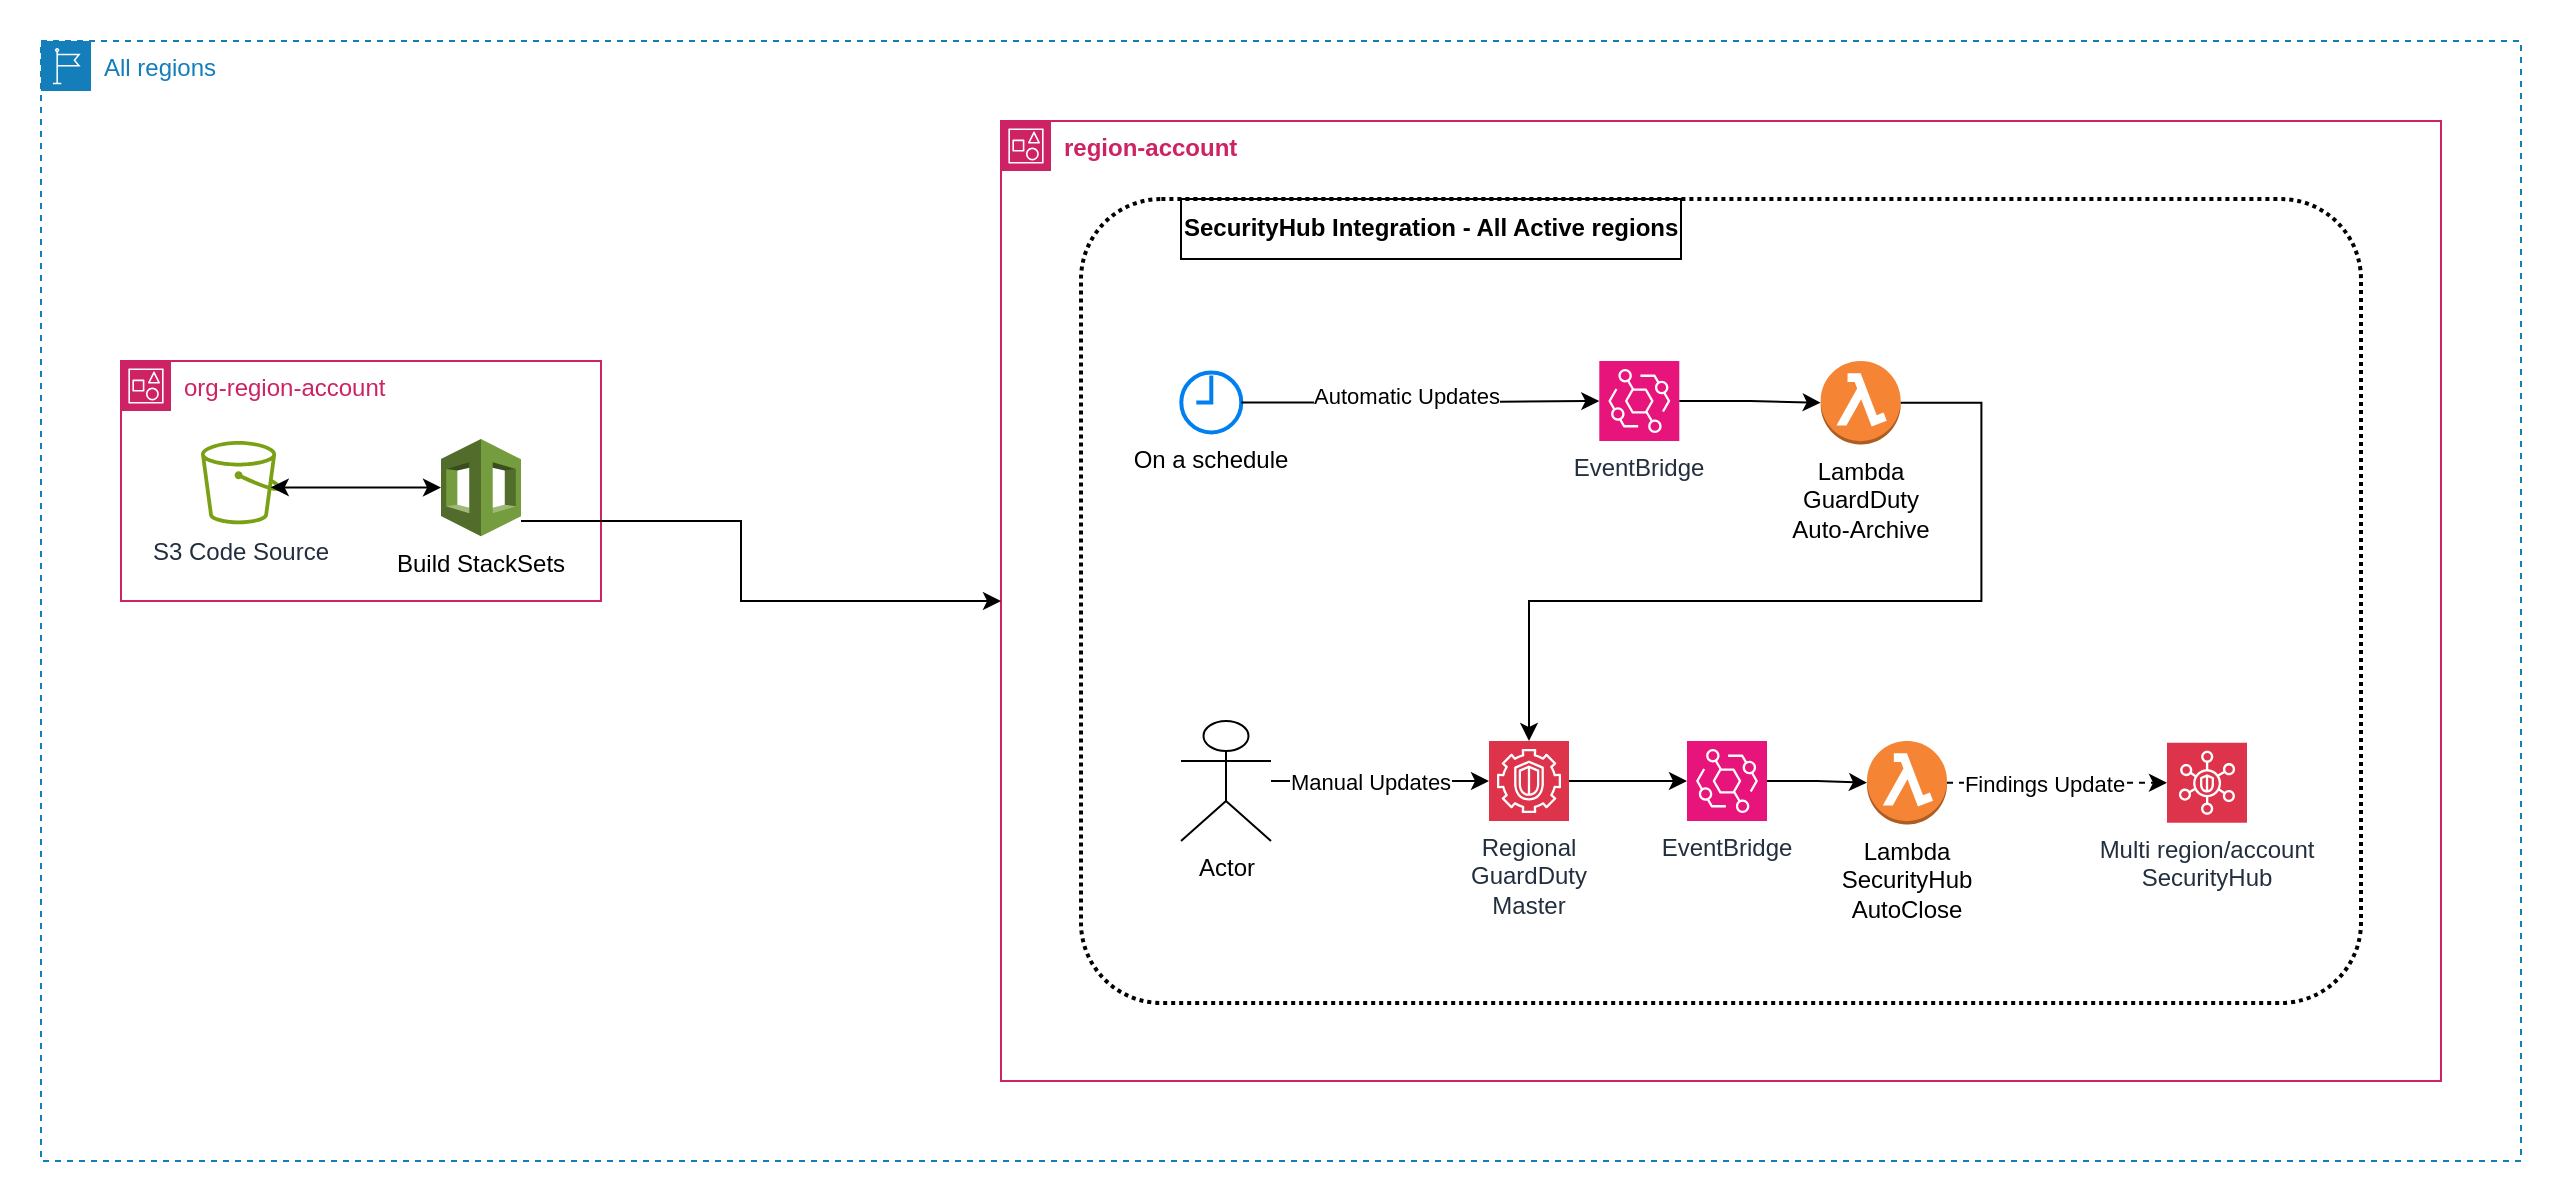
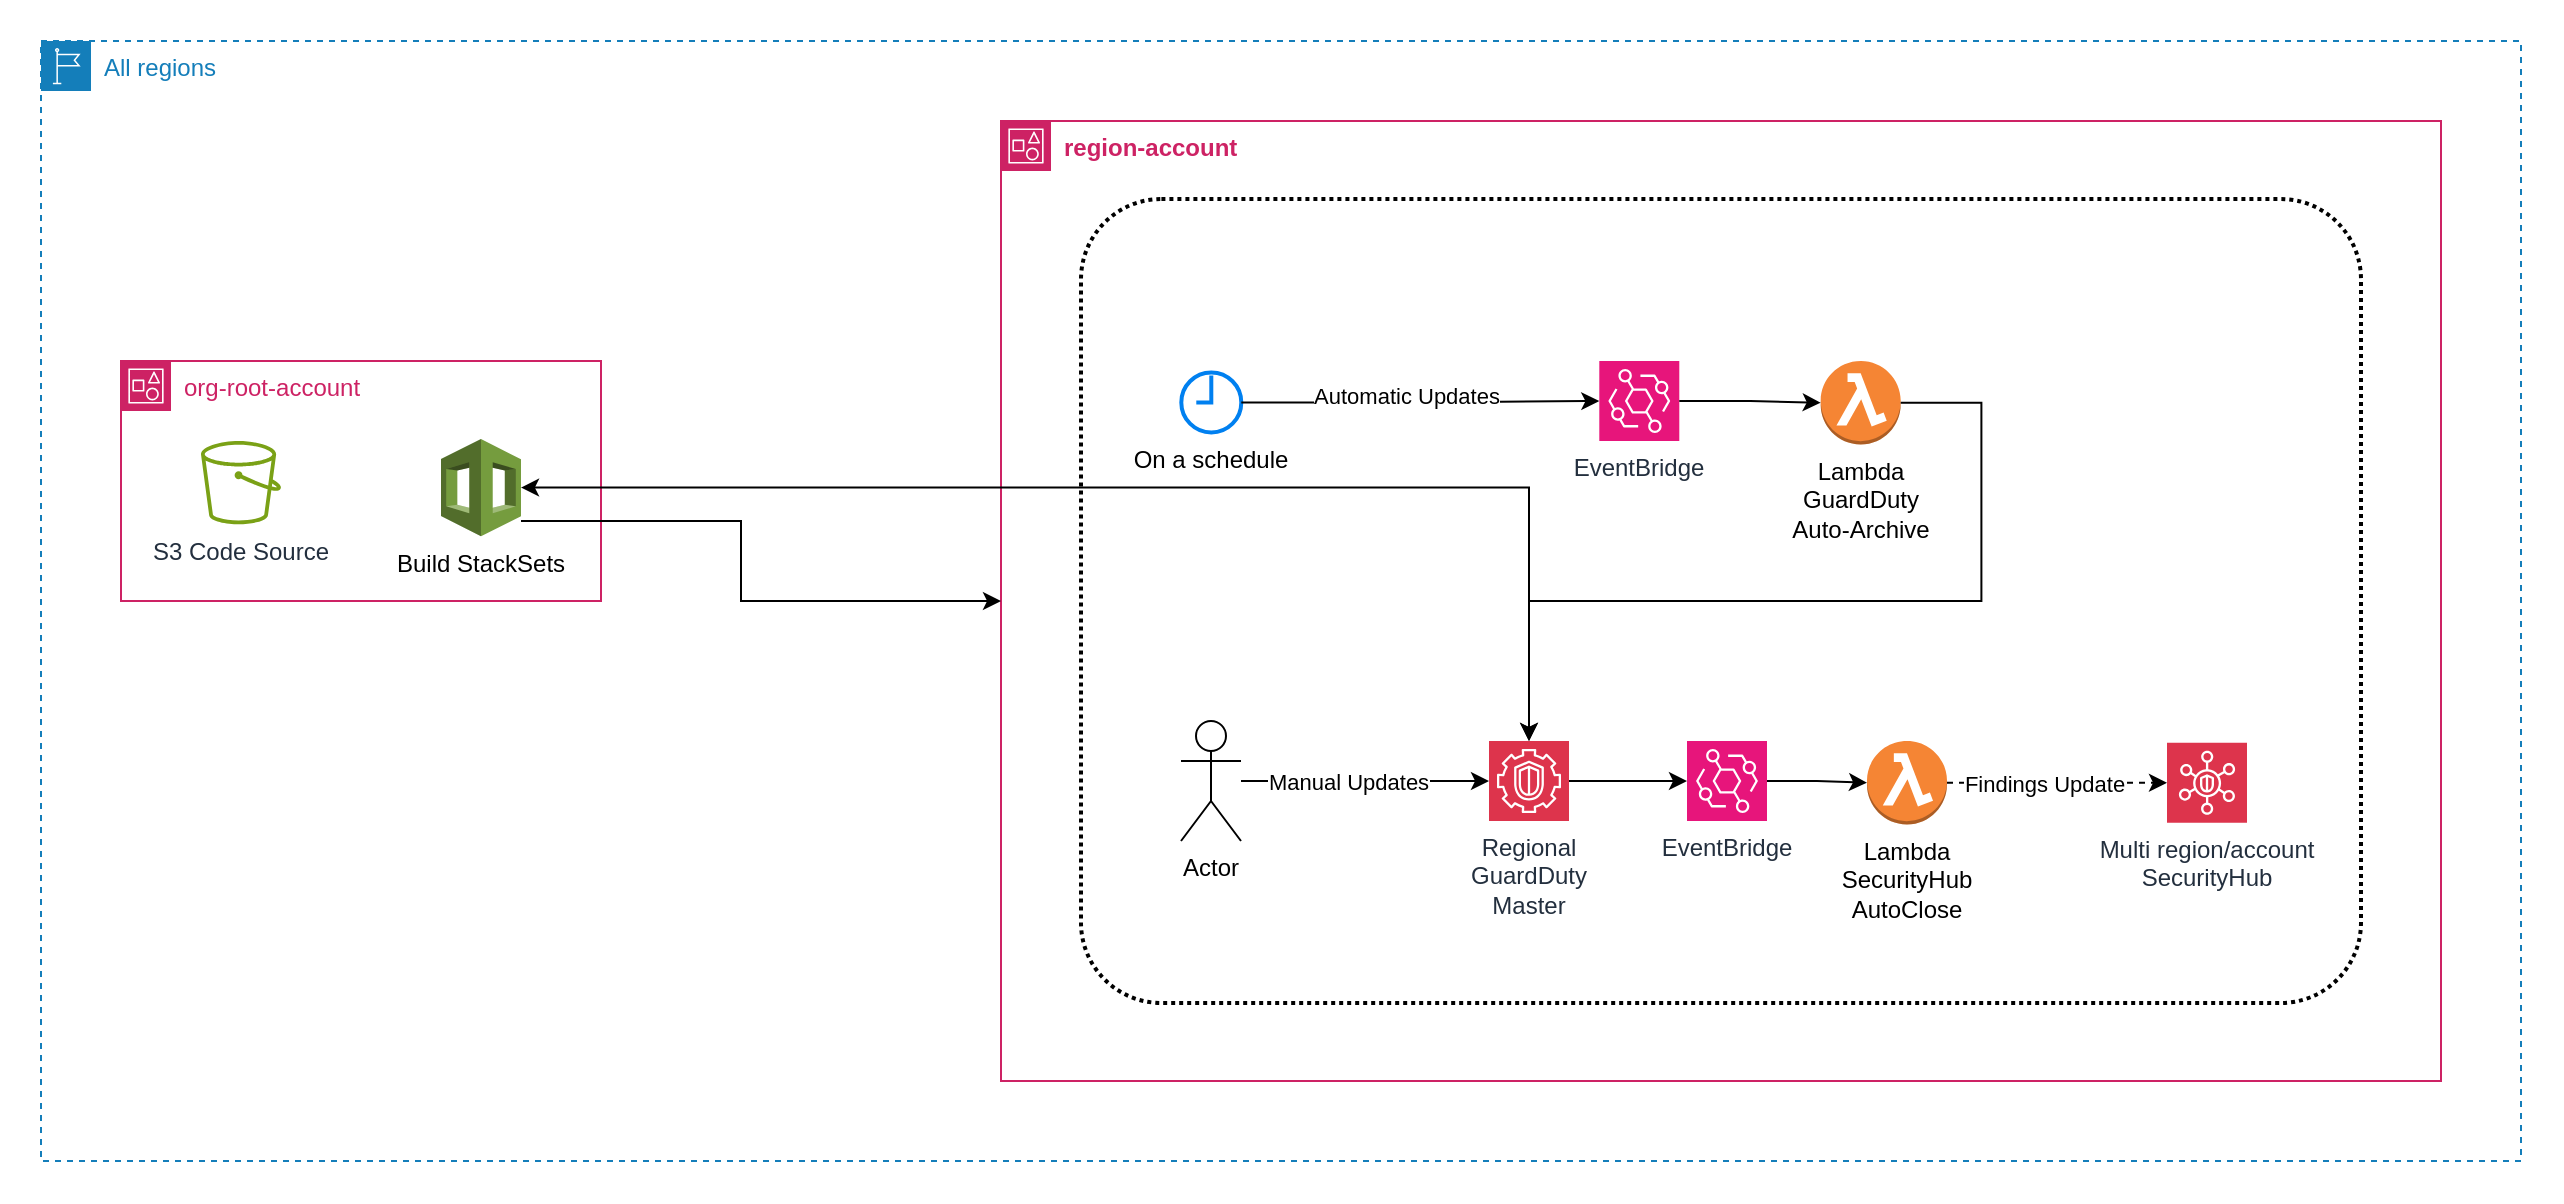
(1431, 229) -> none
(303, 389) -> (293, 389)
(356, 488) -> (1086, 488)
(1226, 781) -> (1211, 781)
